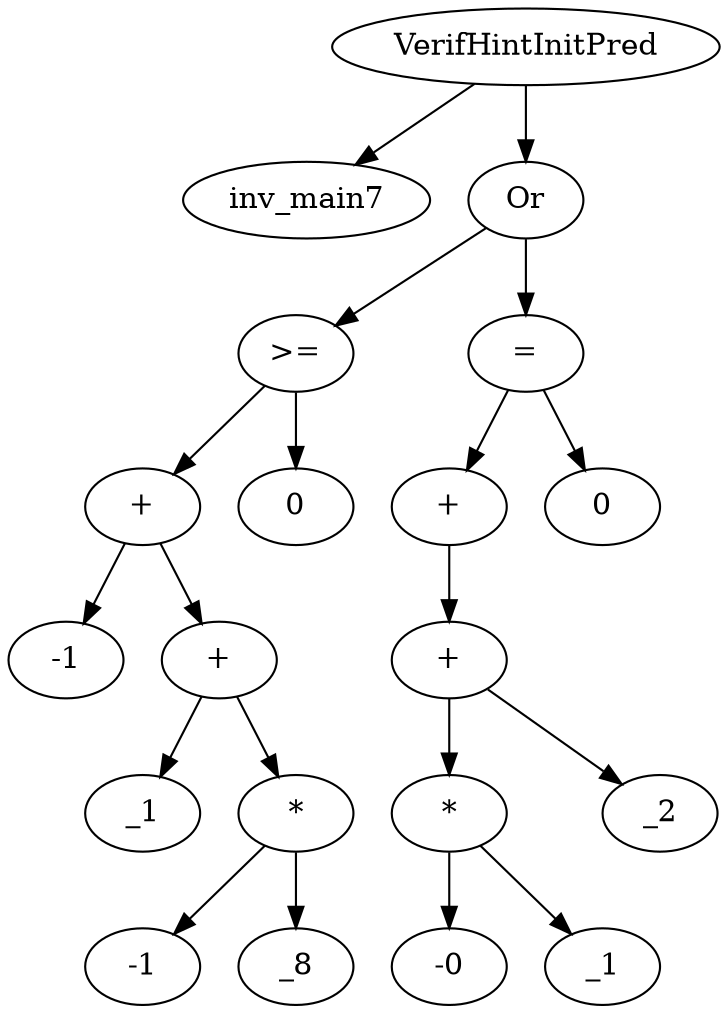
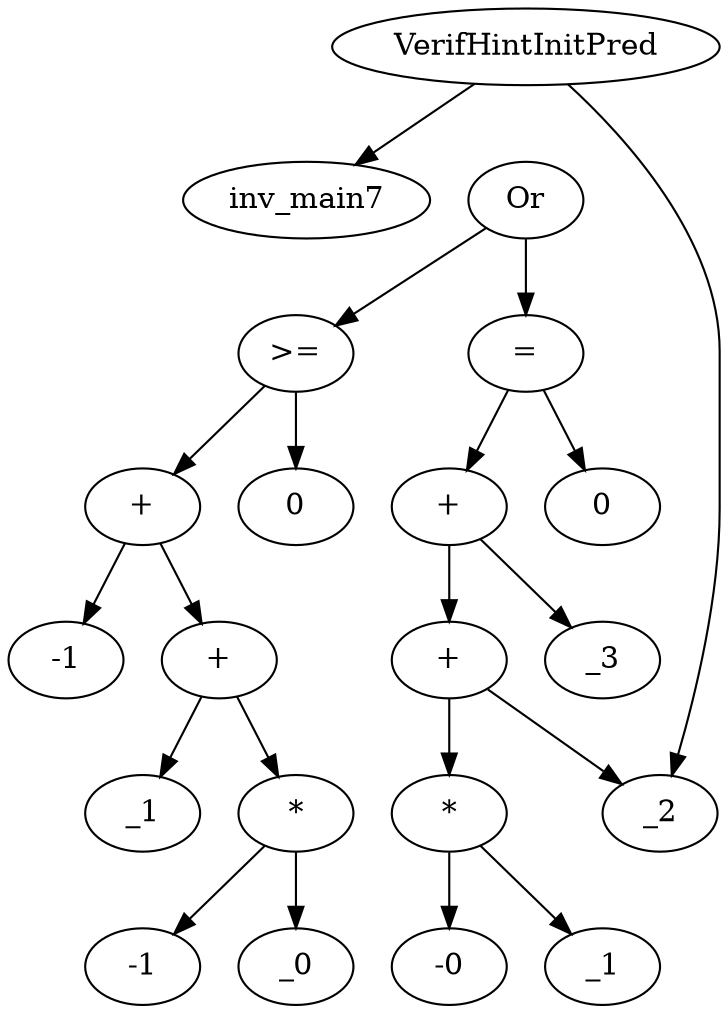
(526, 113) -> (720, 397)
none -> (603, 660)
(296, 967) -> (296, 967)
